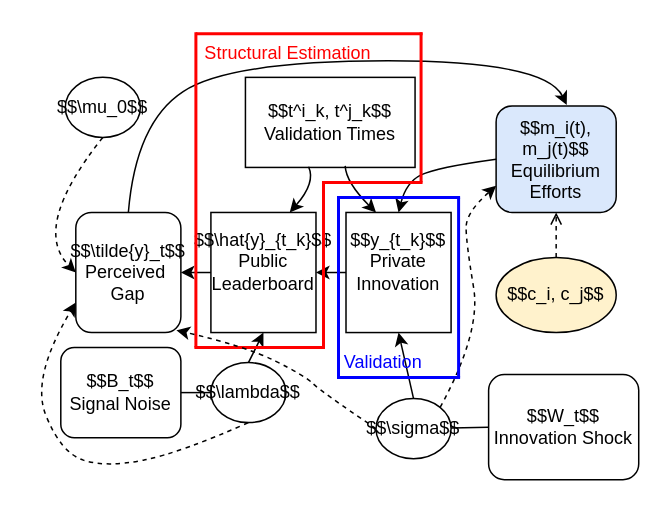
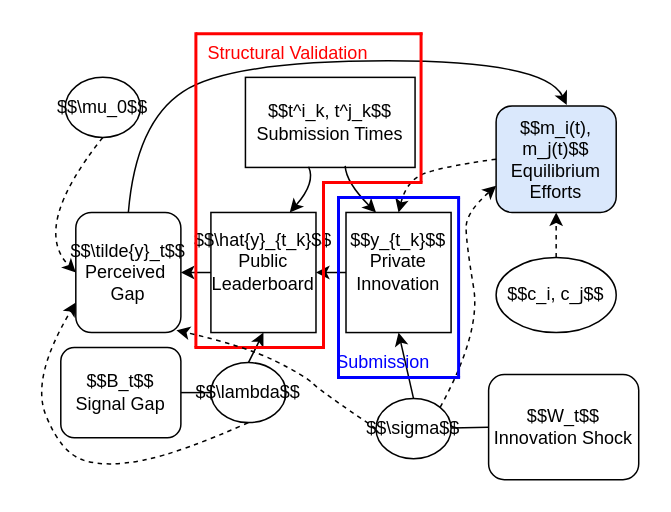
(288, 53) -> (288, 53)
(330, 122) -> (330, 122)
(444, 168) -> (444, 168)
(556, 221) -> (556, 224)
(556, 295) -> (556, 295)
(383, 362) -> (383, 362)
(121, 392) -> (121, 392)
